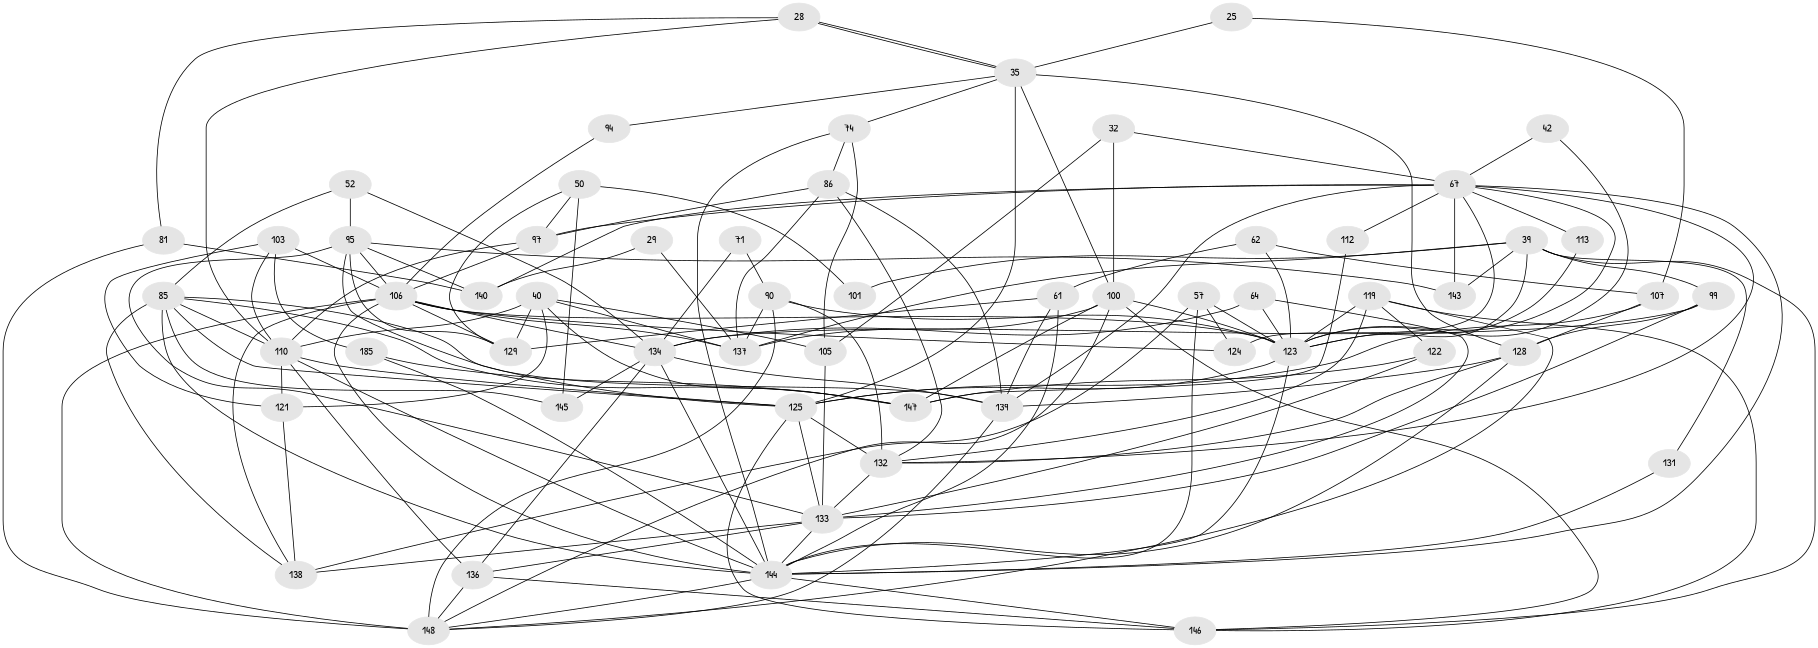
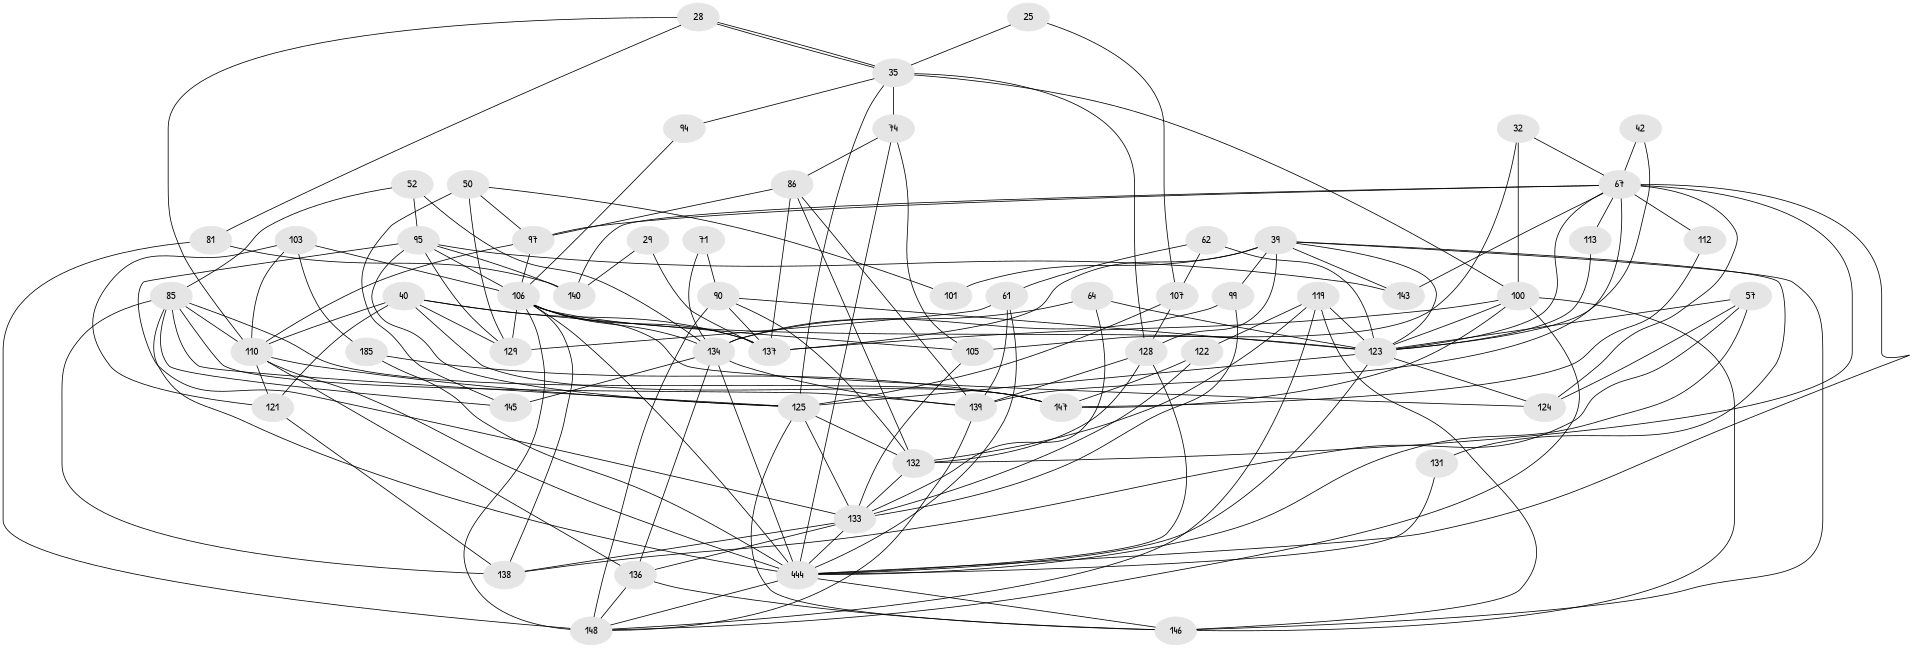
(1617, 325) -> (1253, 317)
none -> (1460, 380)
(771, 575) -> (797, 575)
